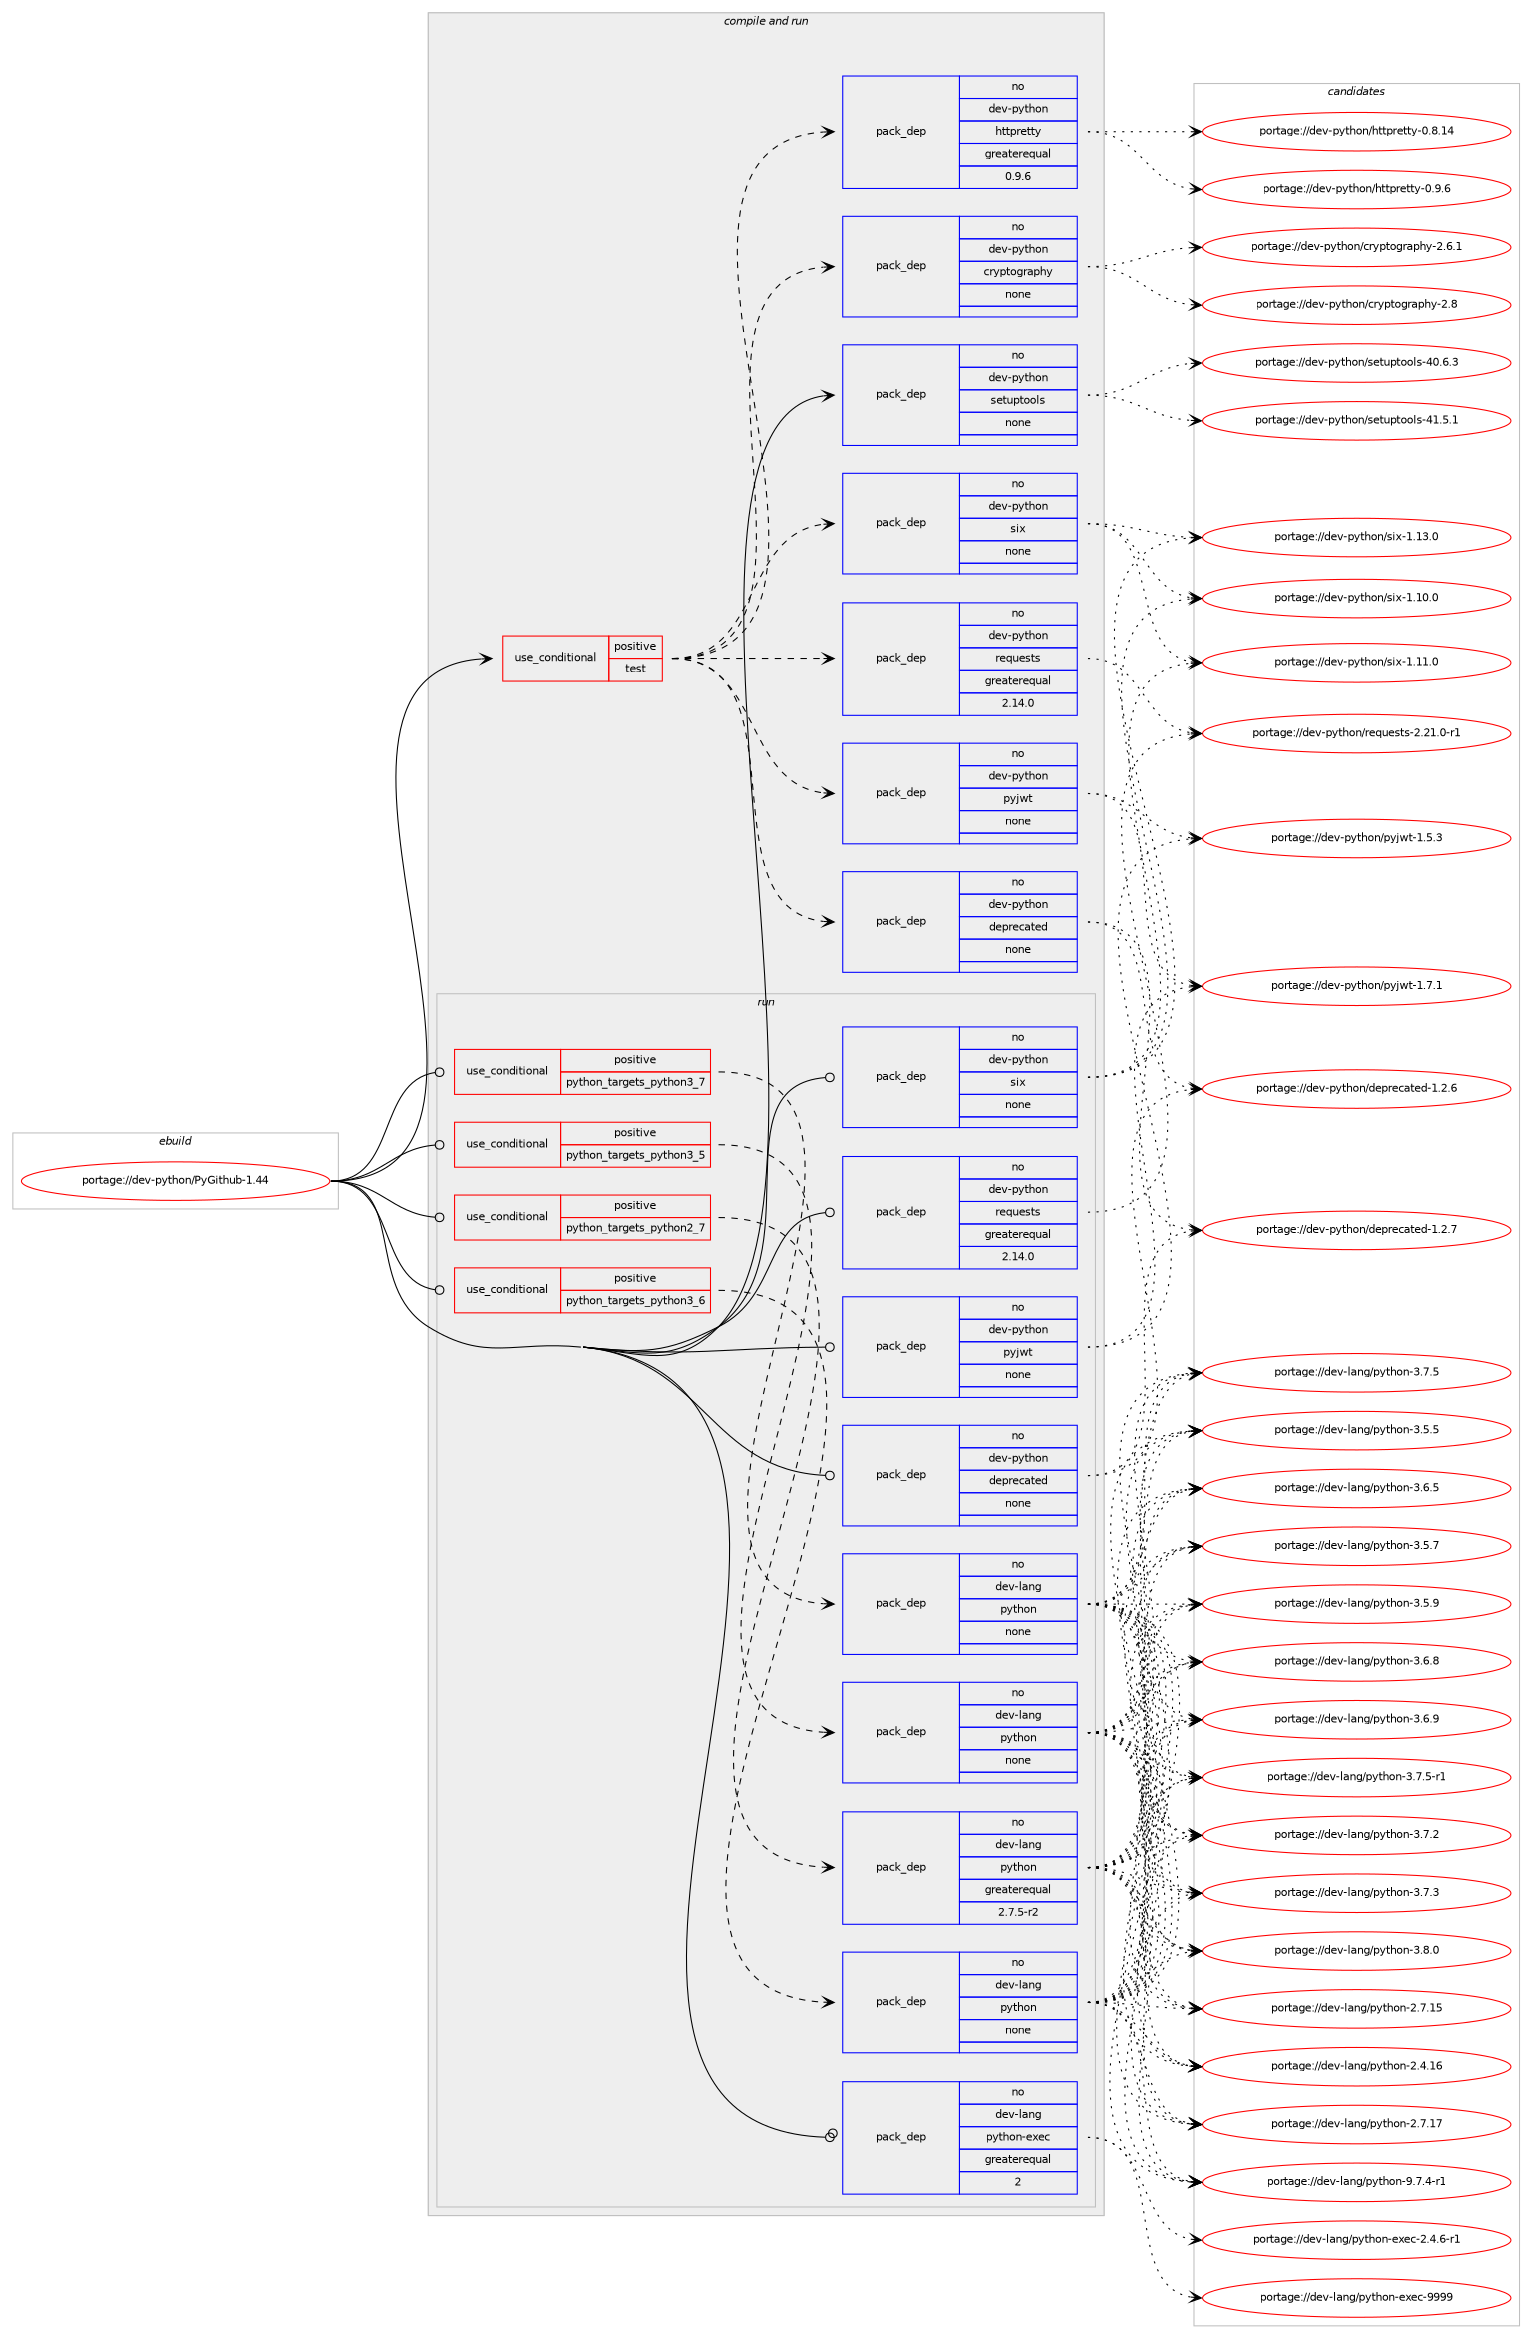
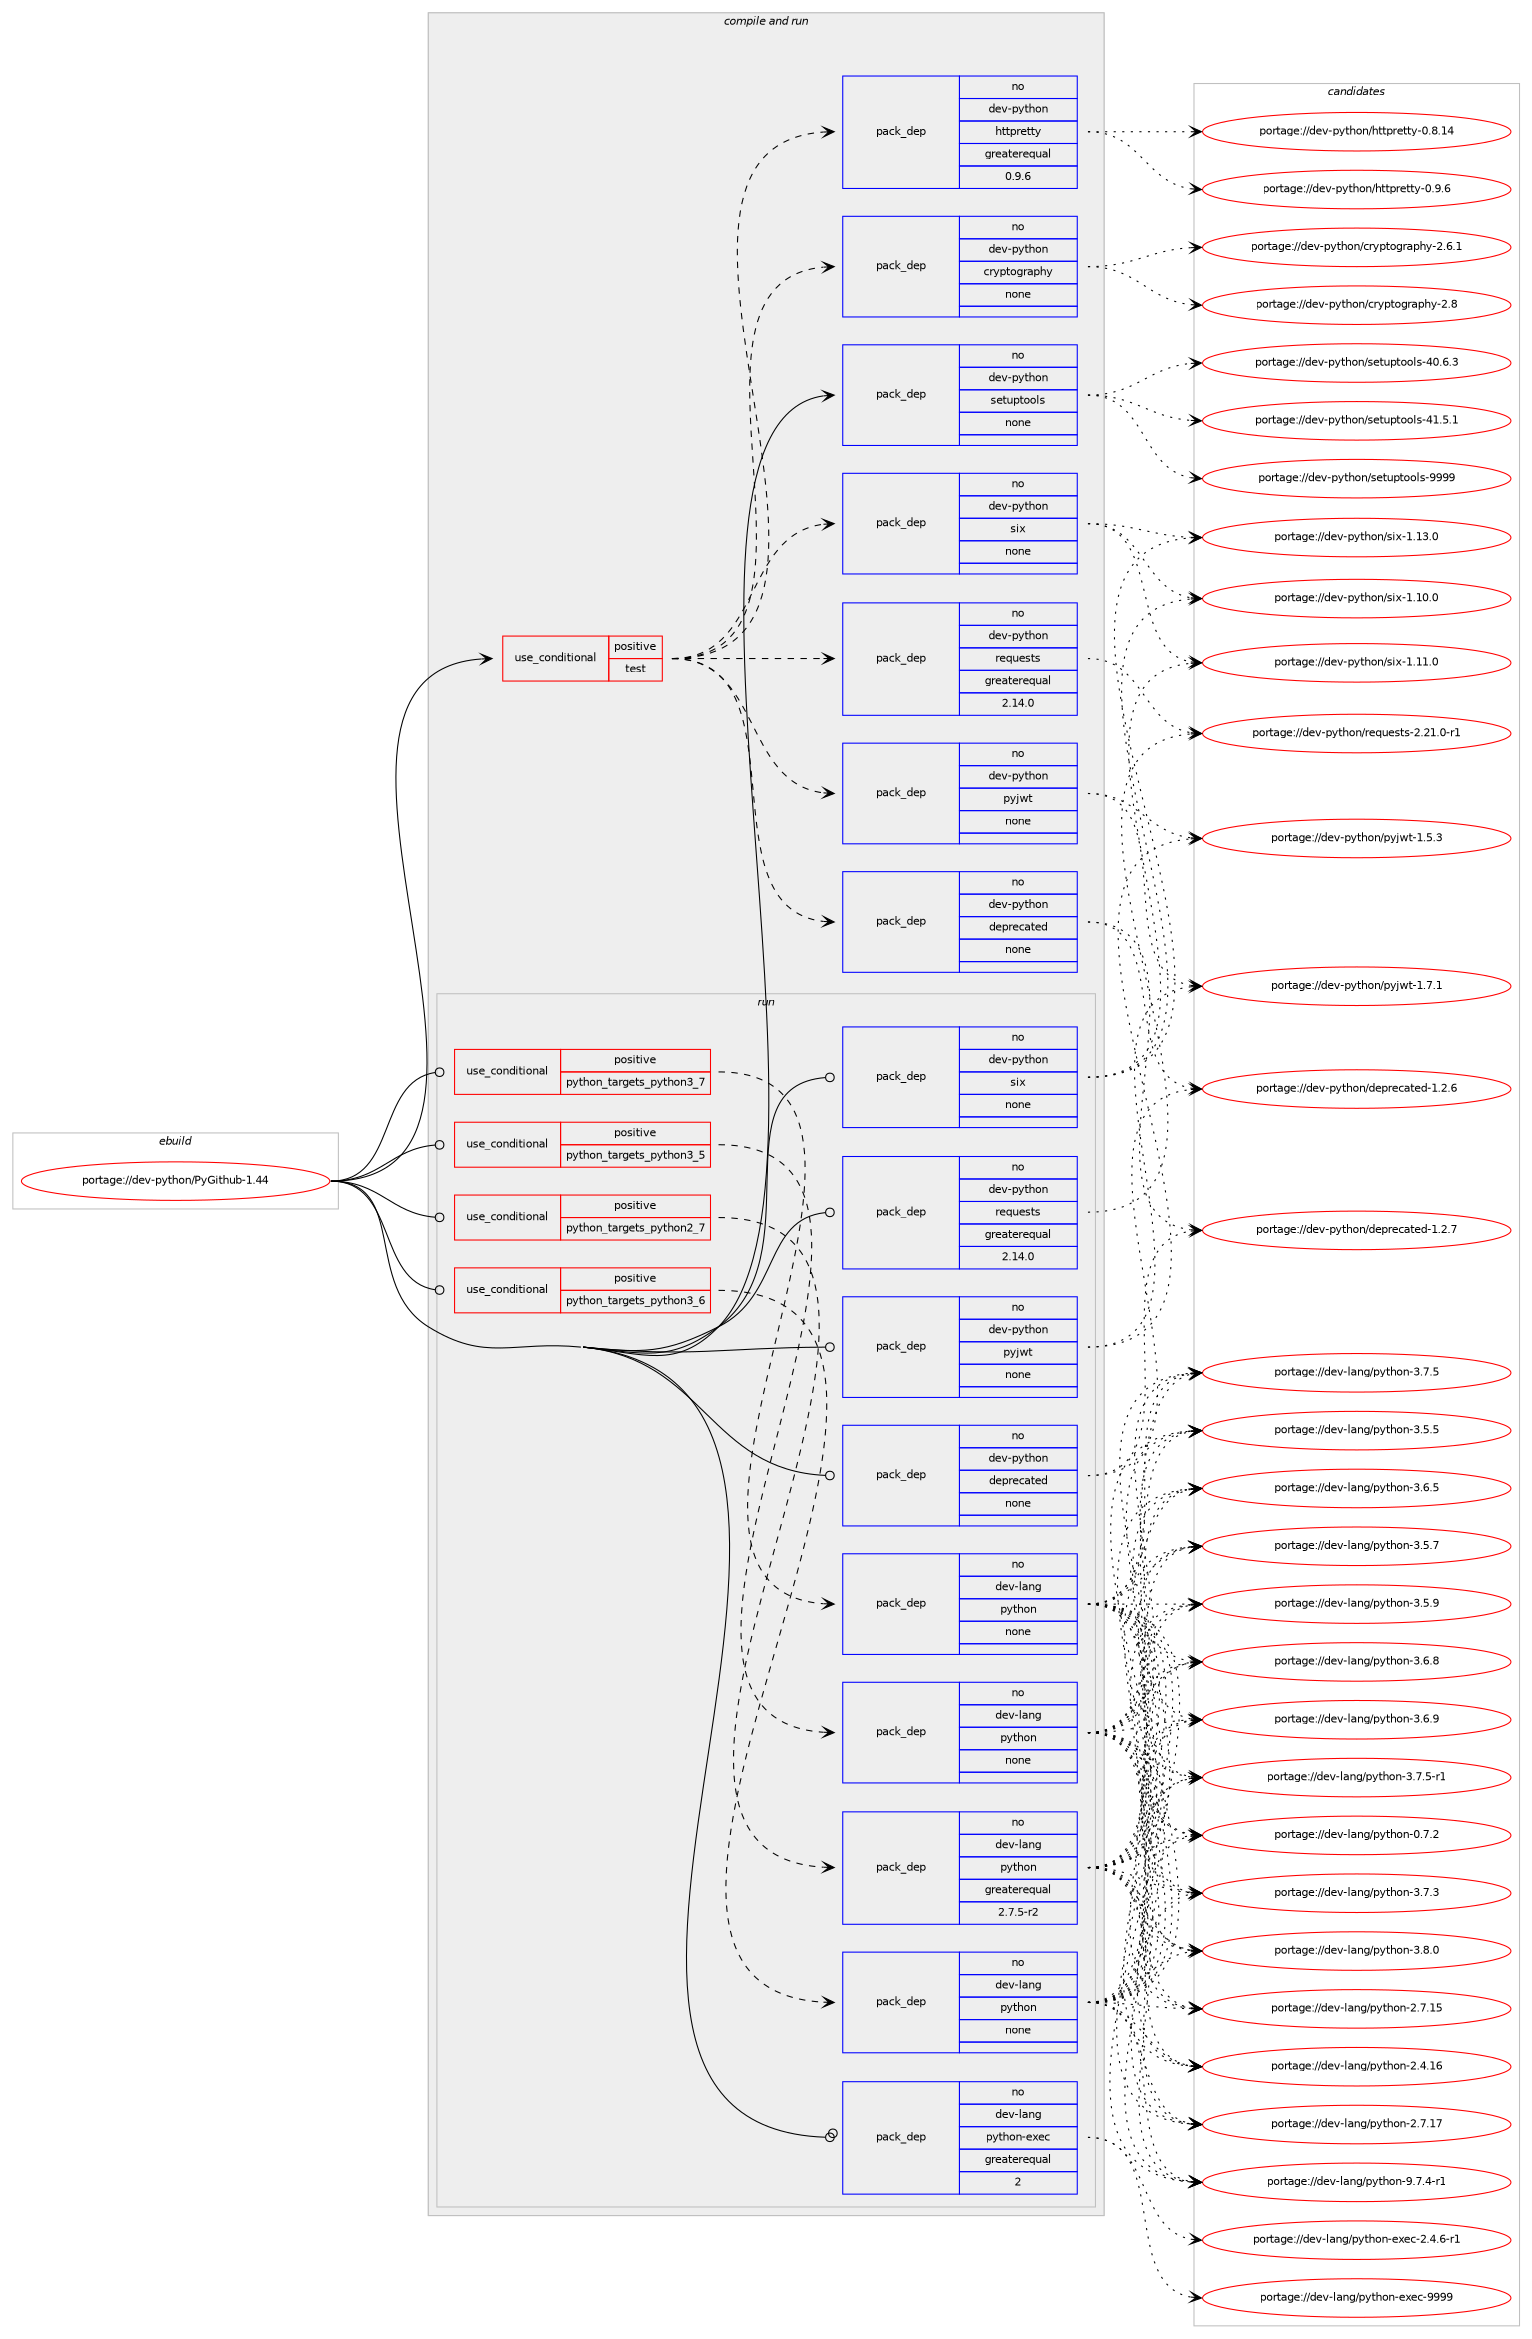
none -> (1357, 479)
(1357, 1835) -> (1357, 1835)
